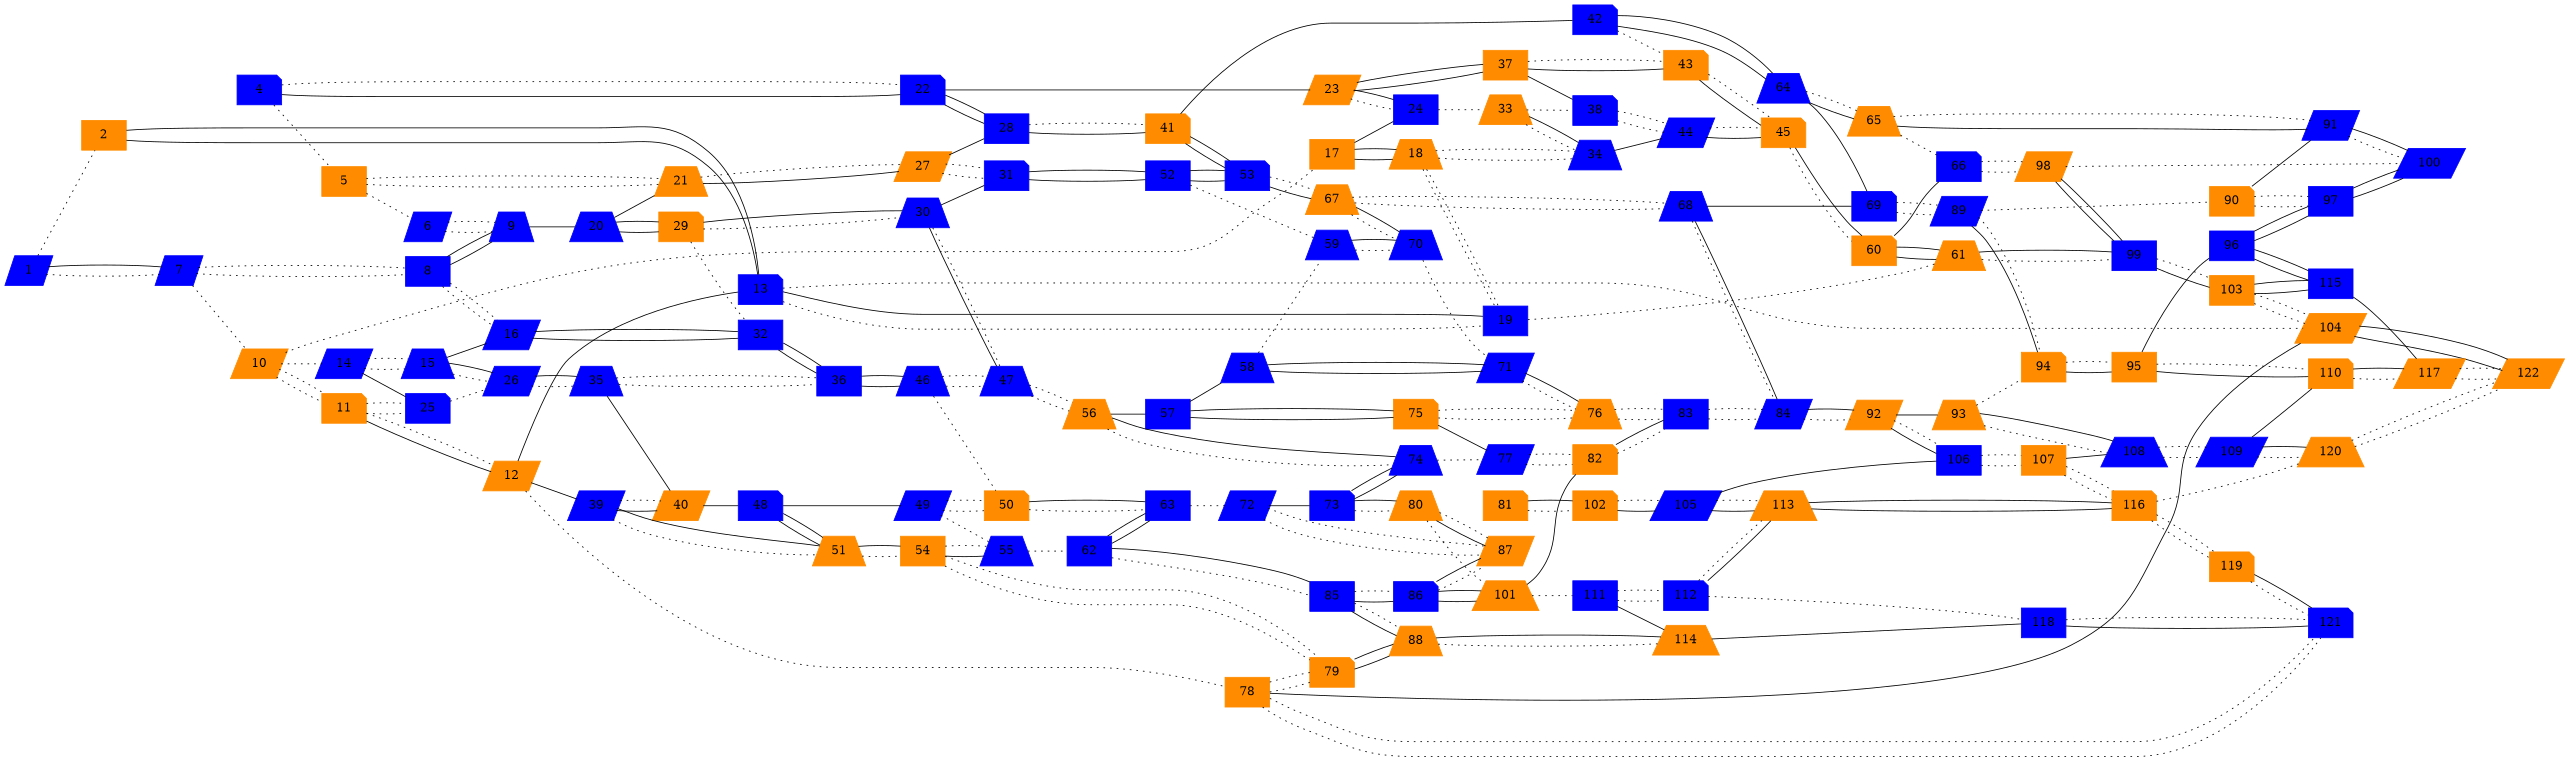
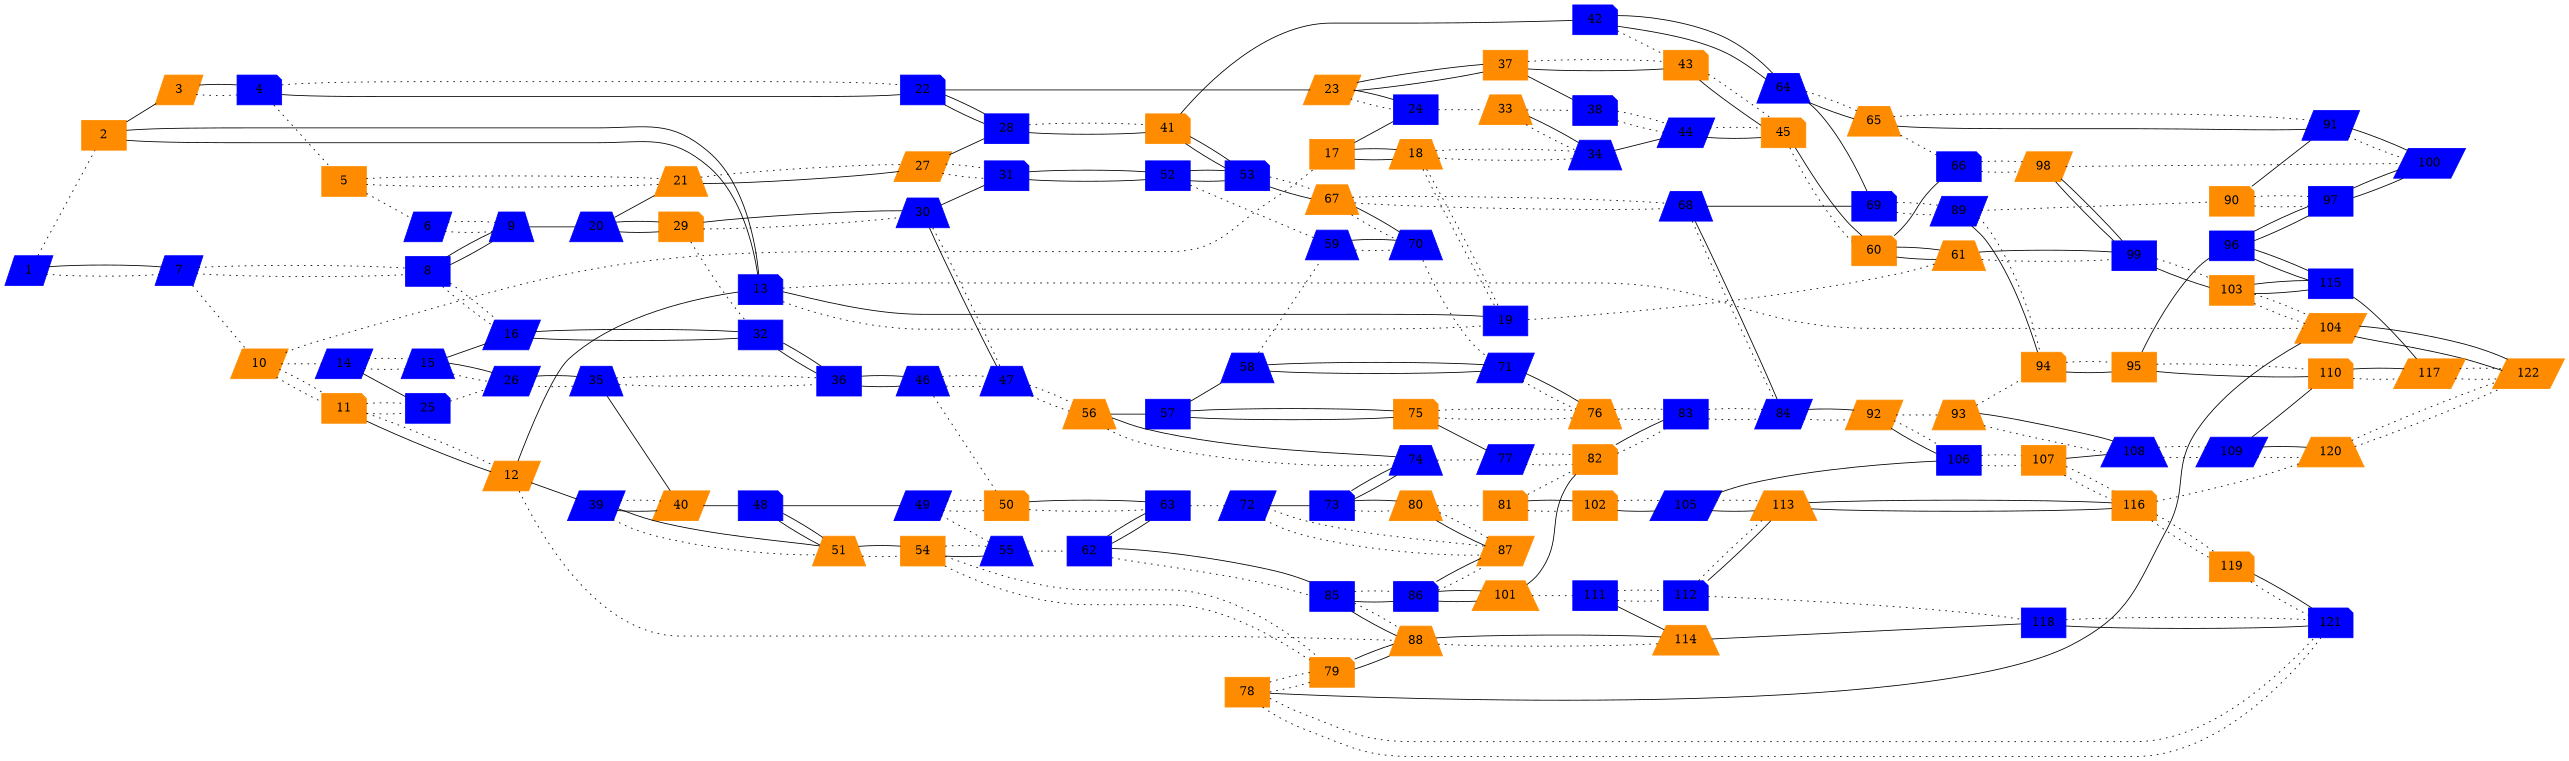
none -> (179, 90)
(1917, 415) -> (1917, 415)
none -> (1550, 483)
(1449, 549) -> (1460, 506)
(848, 667) -> (924, 636)
